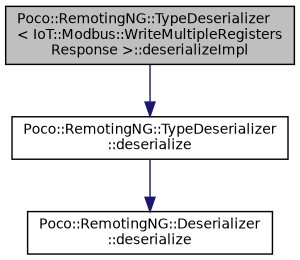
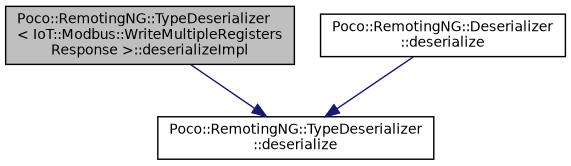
(150, 178) -> (375, 83)
